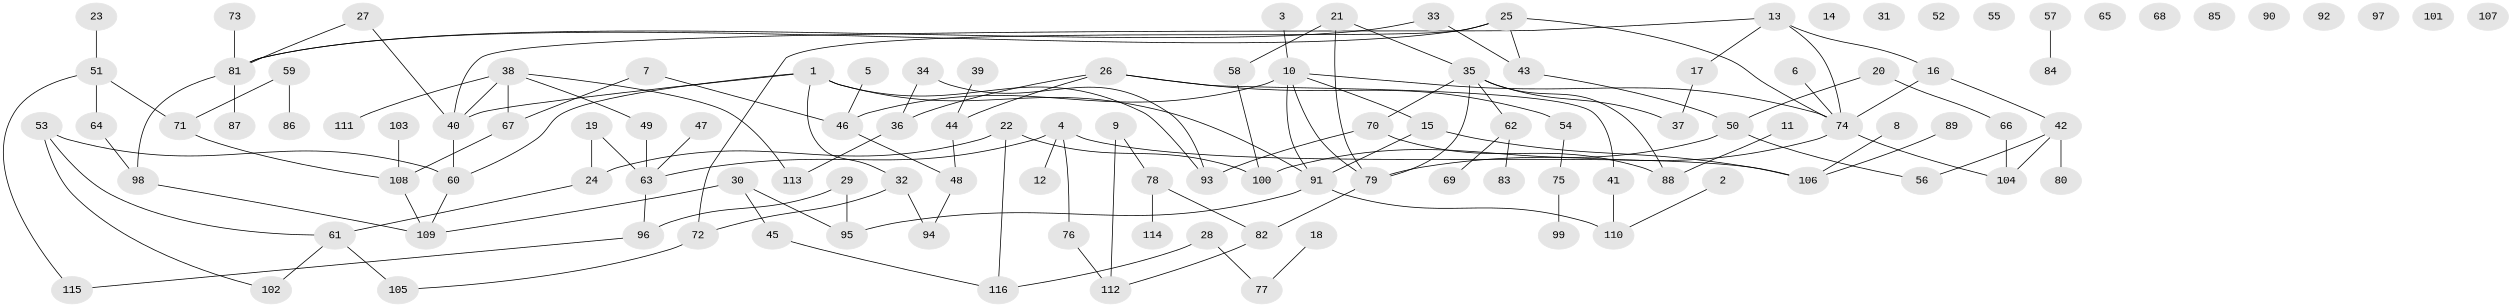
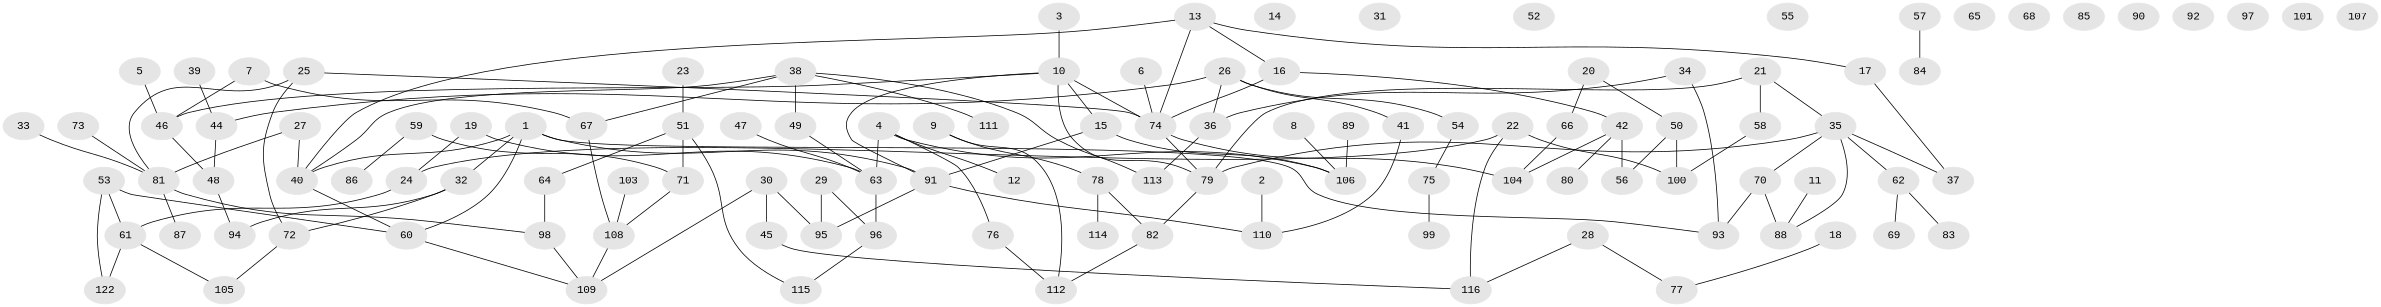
(1524, 71) -> none
(271, 290) -> (105, 290)
